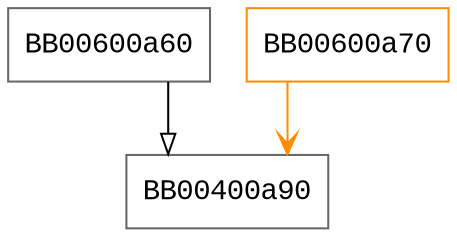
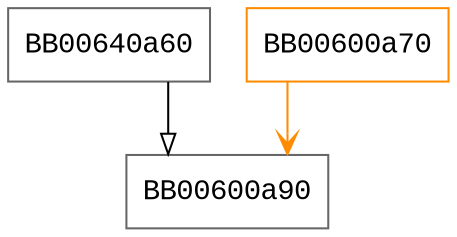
(109, 45) -> (109, 45)
(227, 192) -> (227, 192)
